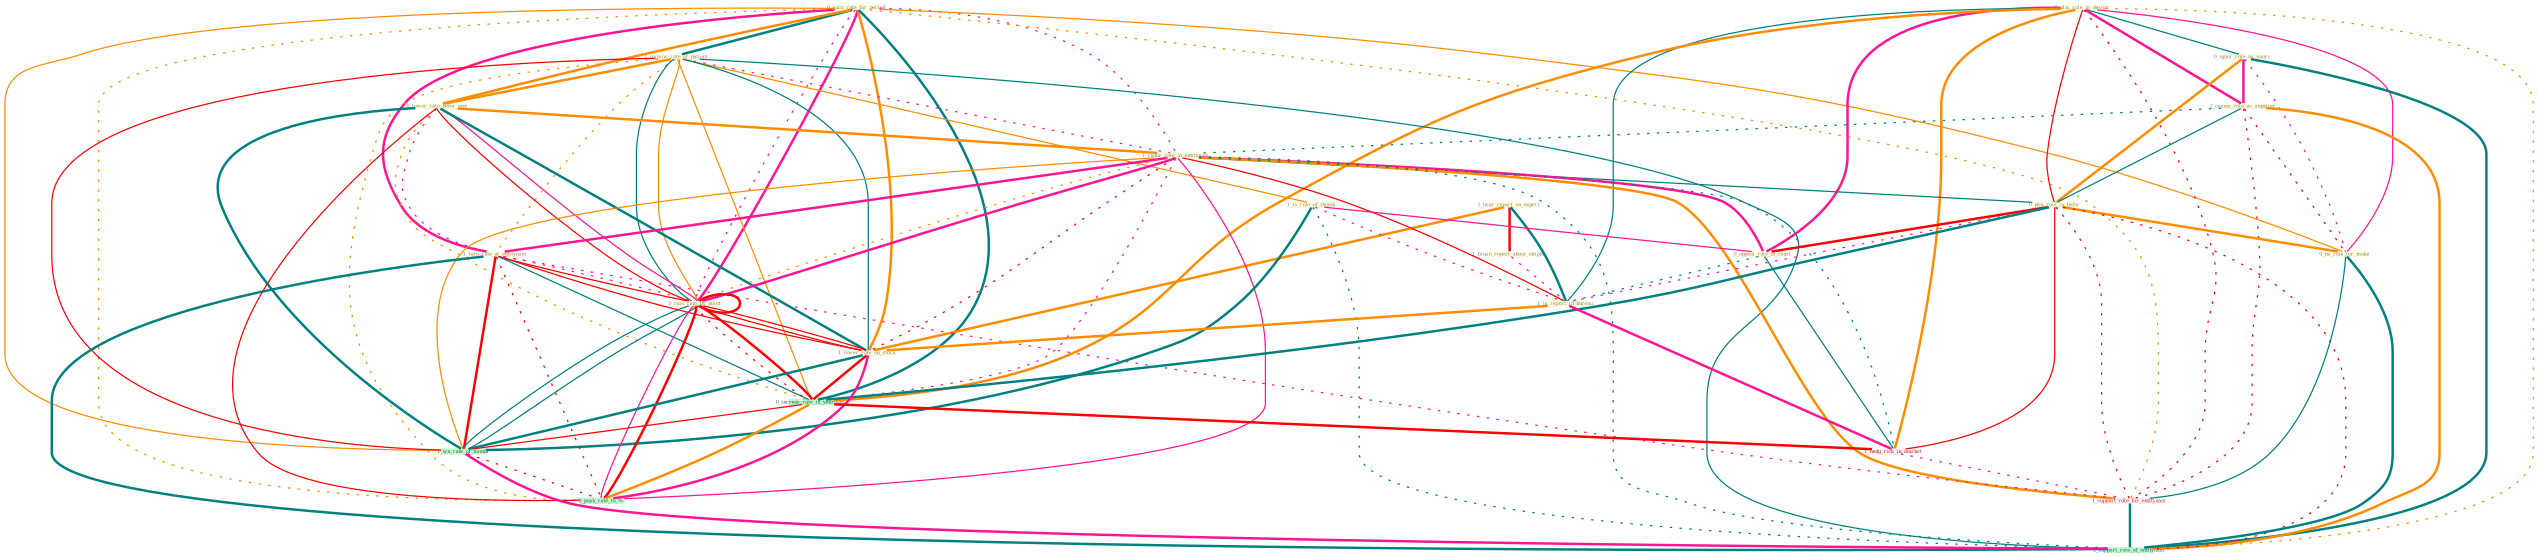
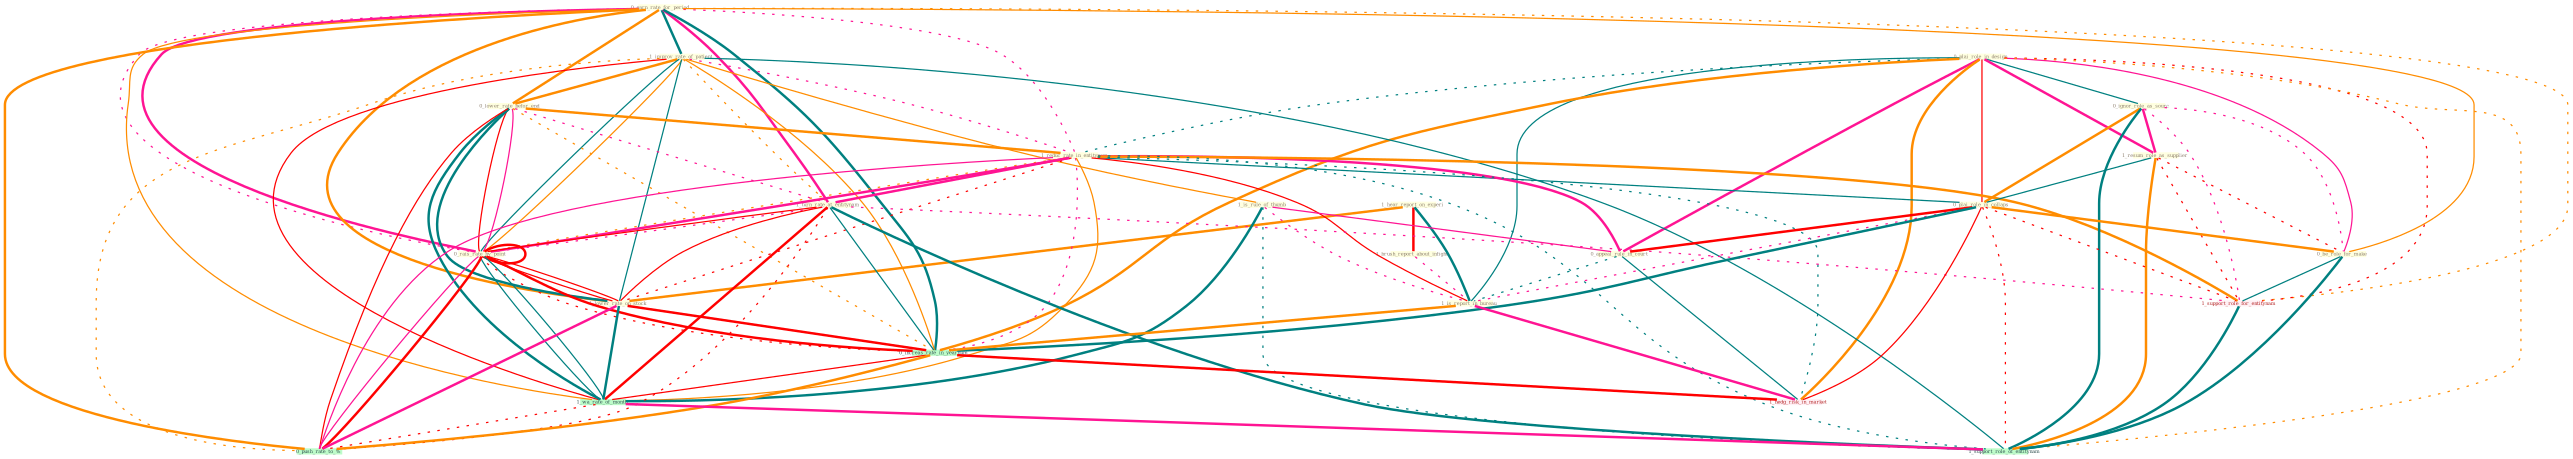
(1710, 131) -> (1517, 83)
(99, 133) -> (32, 81)
(2055, 205) -> (1982, 205)
(1234, 327) -> (1202, 328)
(2012, 476) -> (2211, 195)
